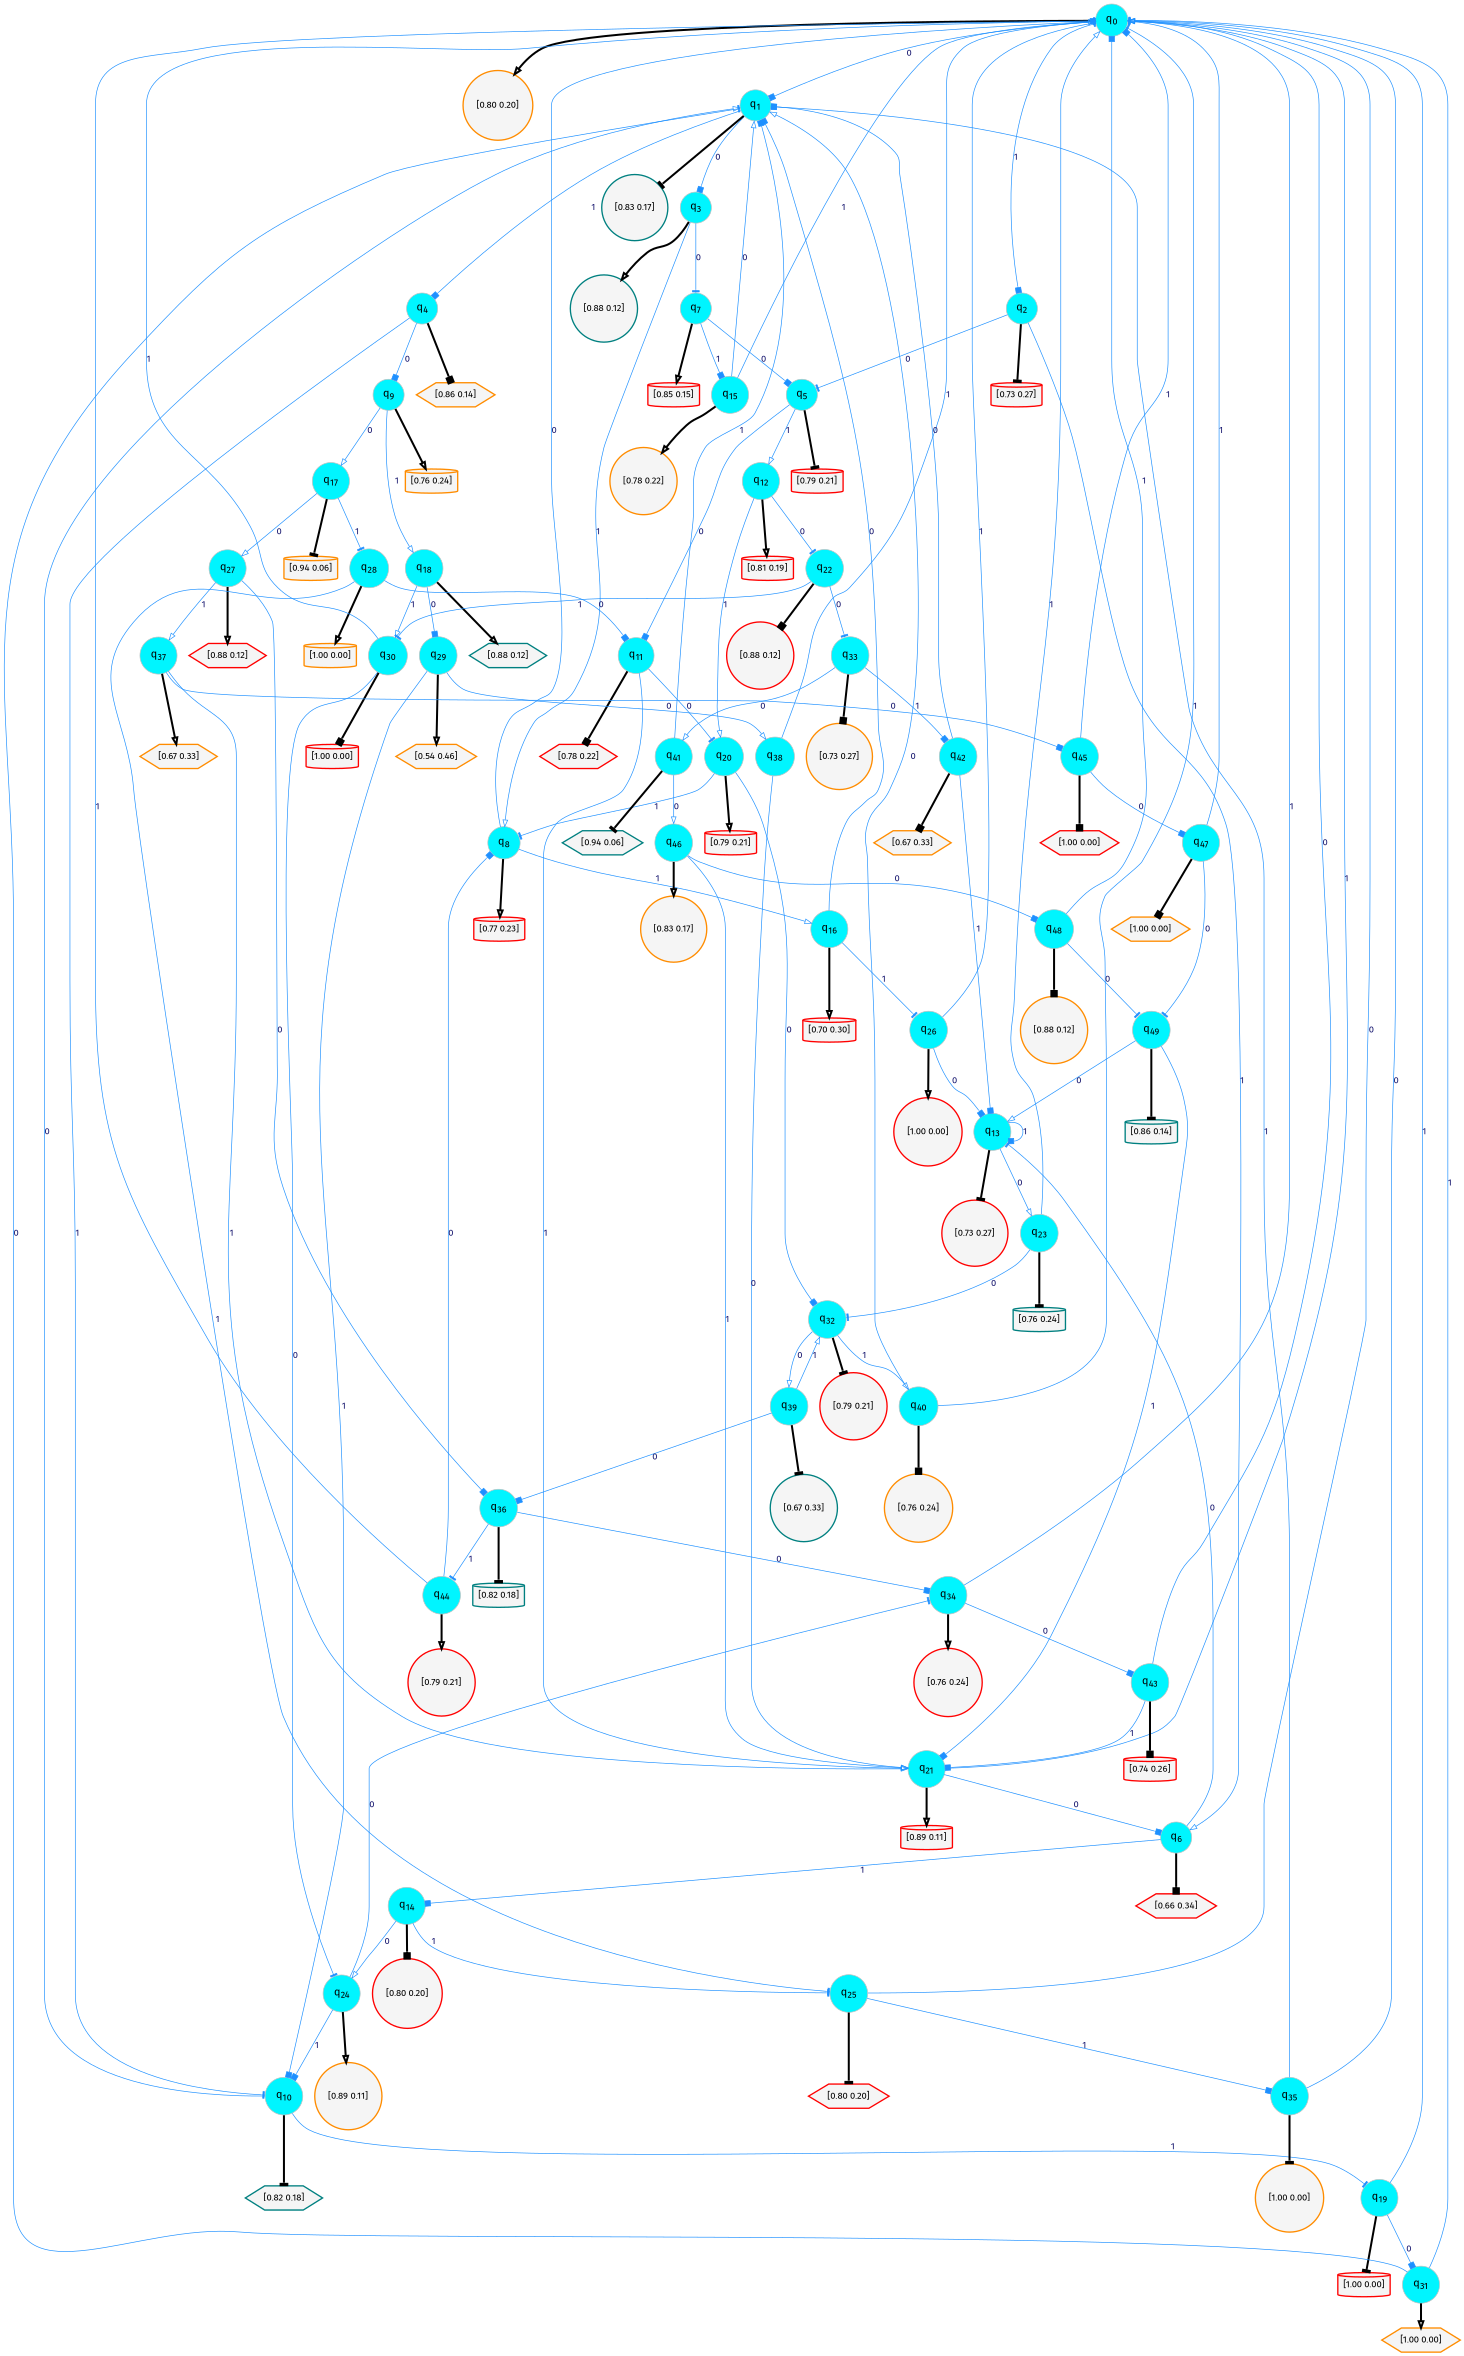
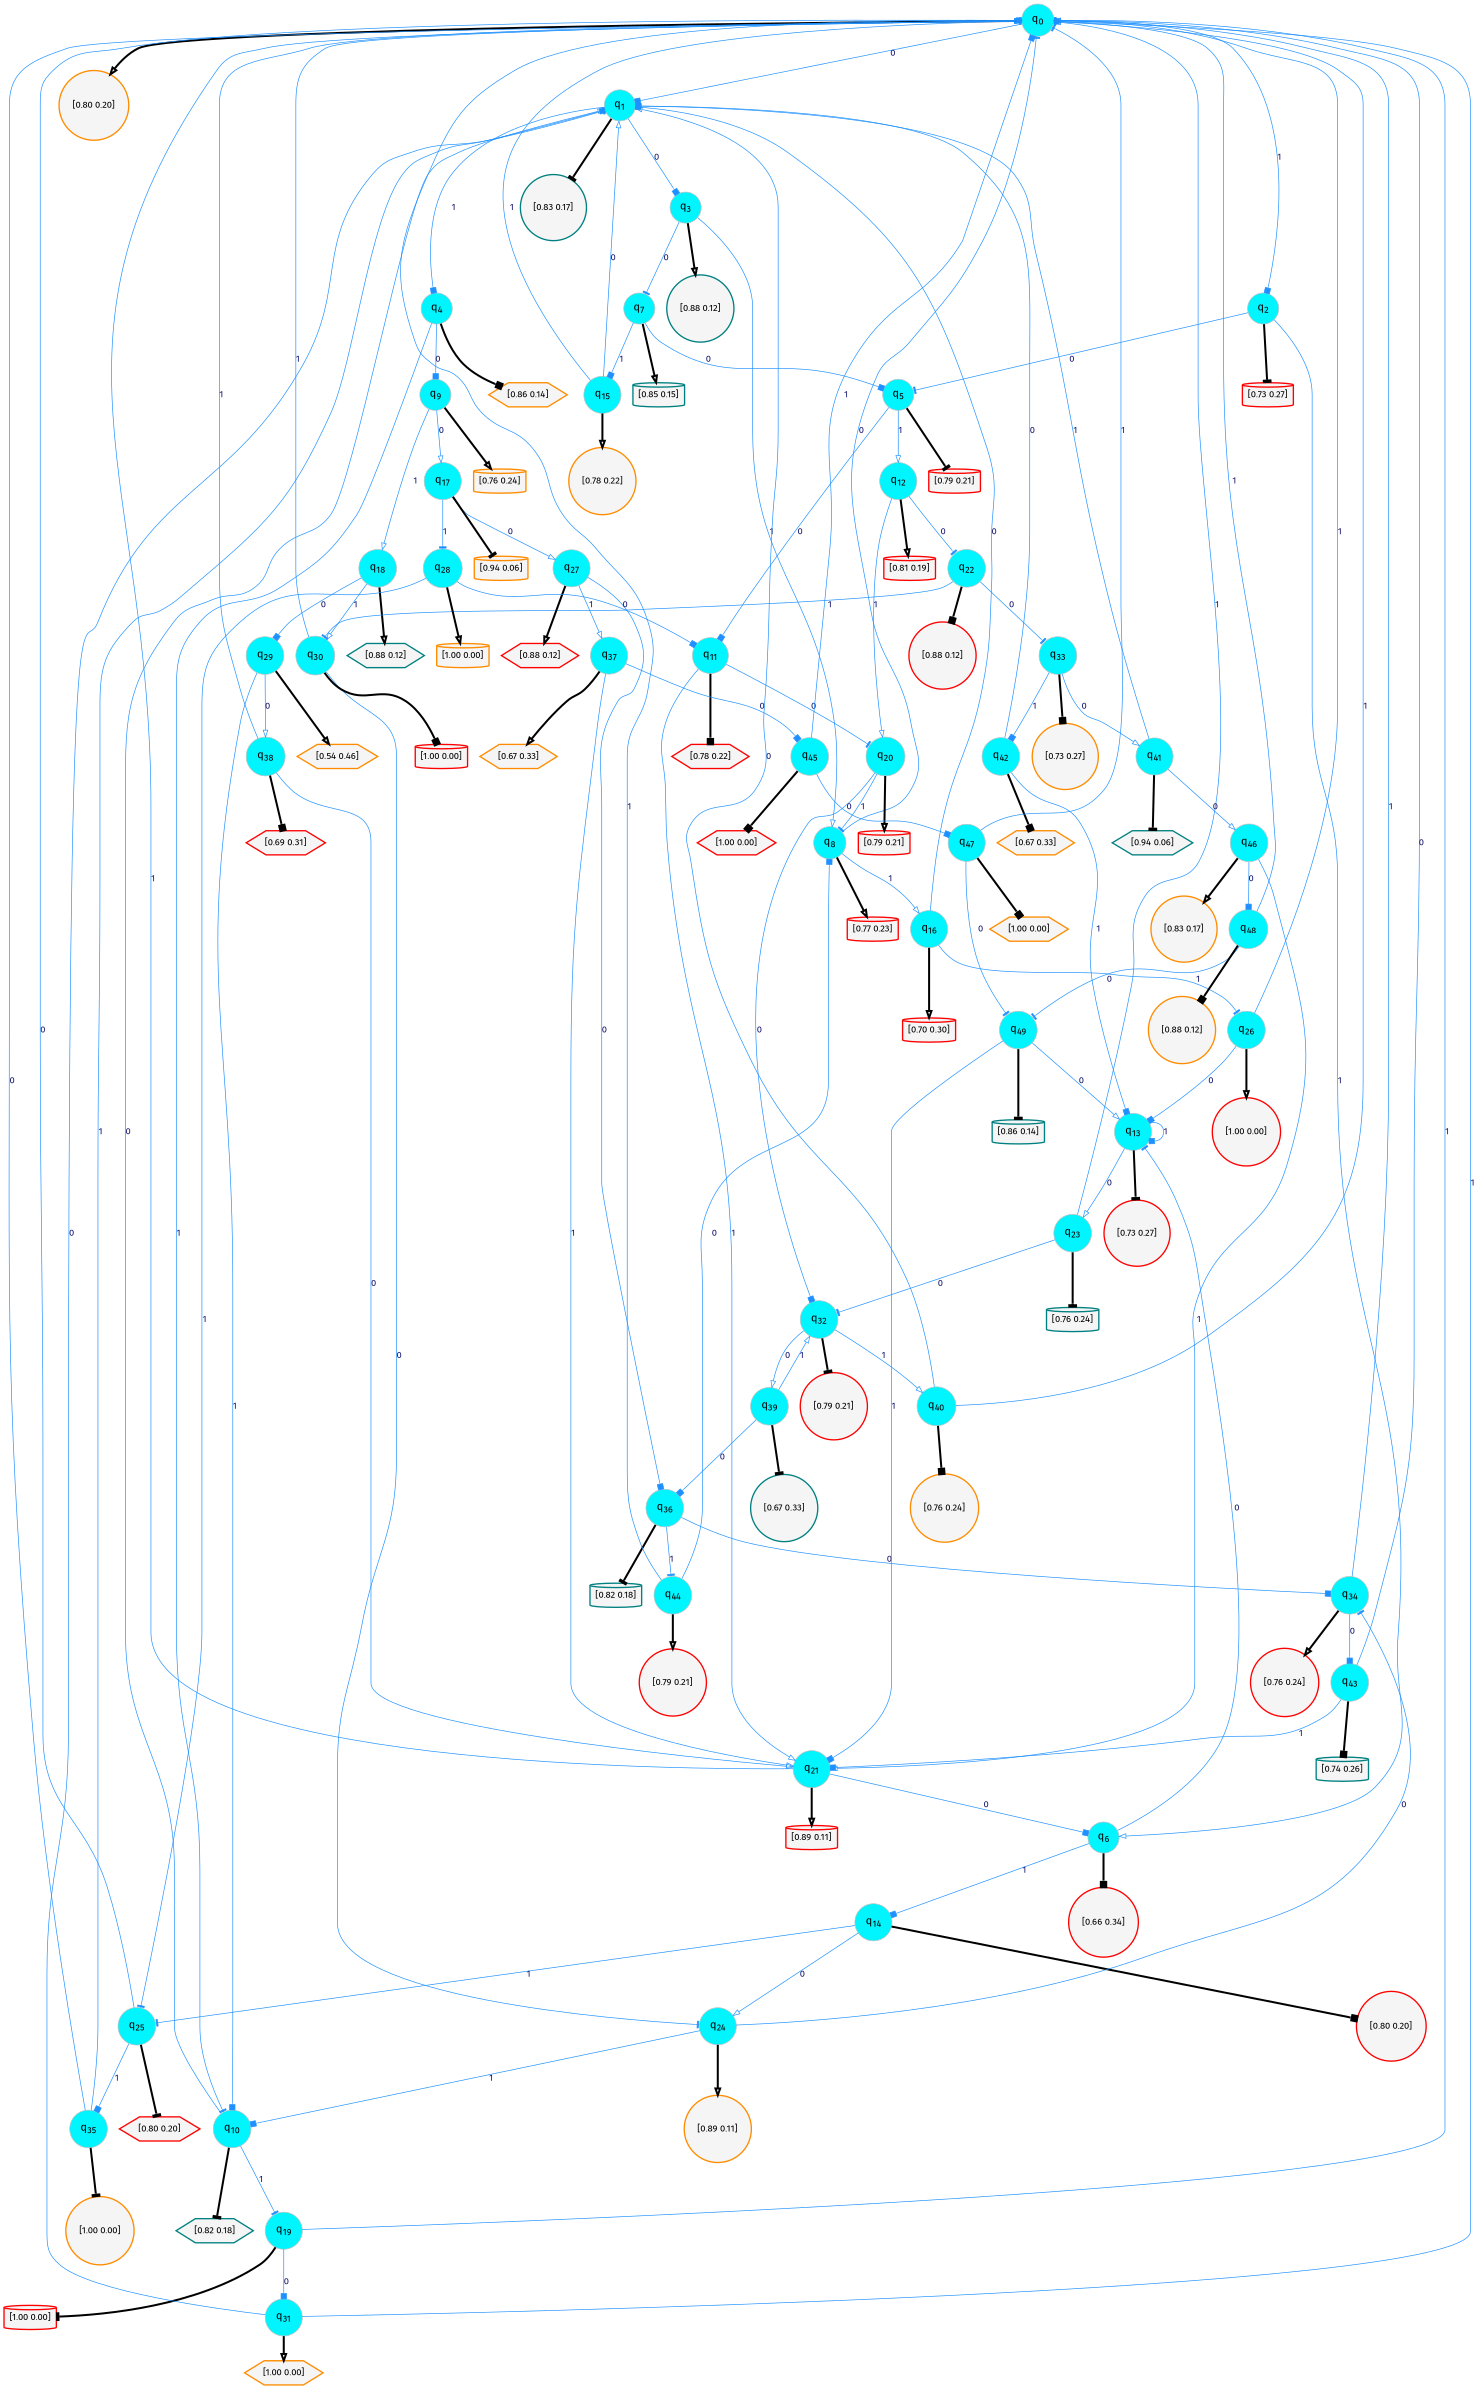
(674, 395) -> (659, 395)
none -> (286, 843)
(1150, 1769) -> (1342, 1769)
(1176, 1906) -> (1104, 1922)
